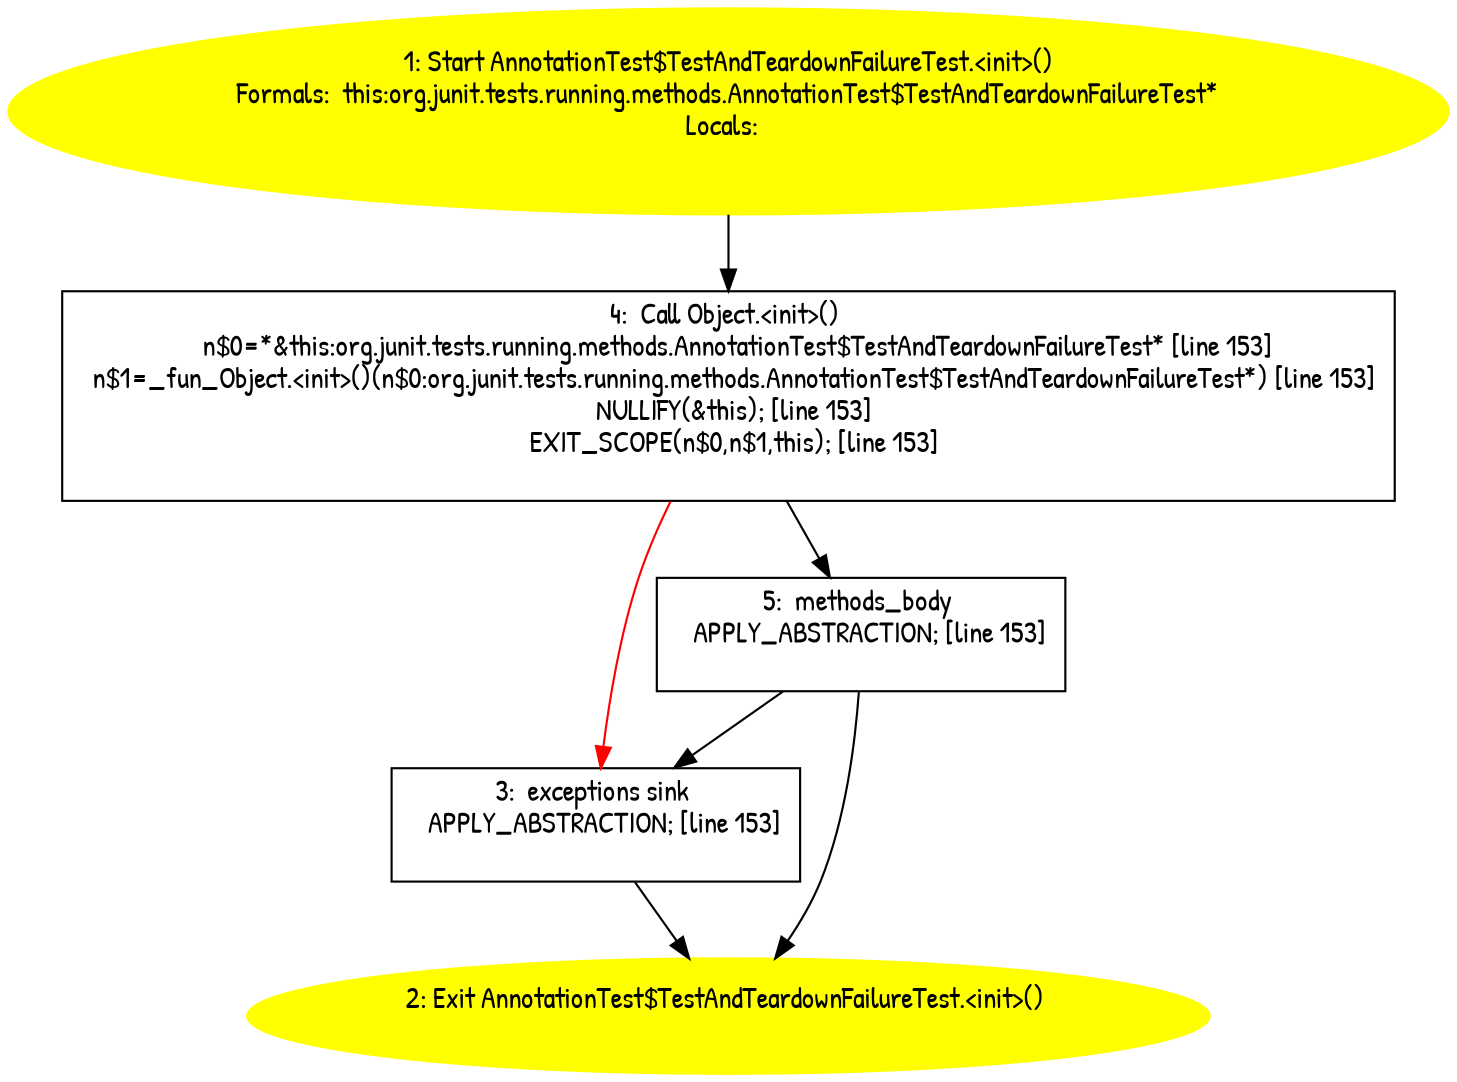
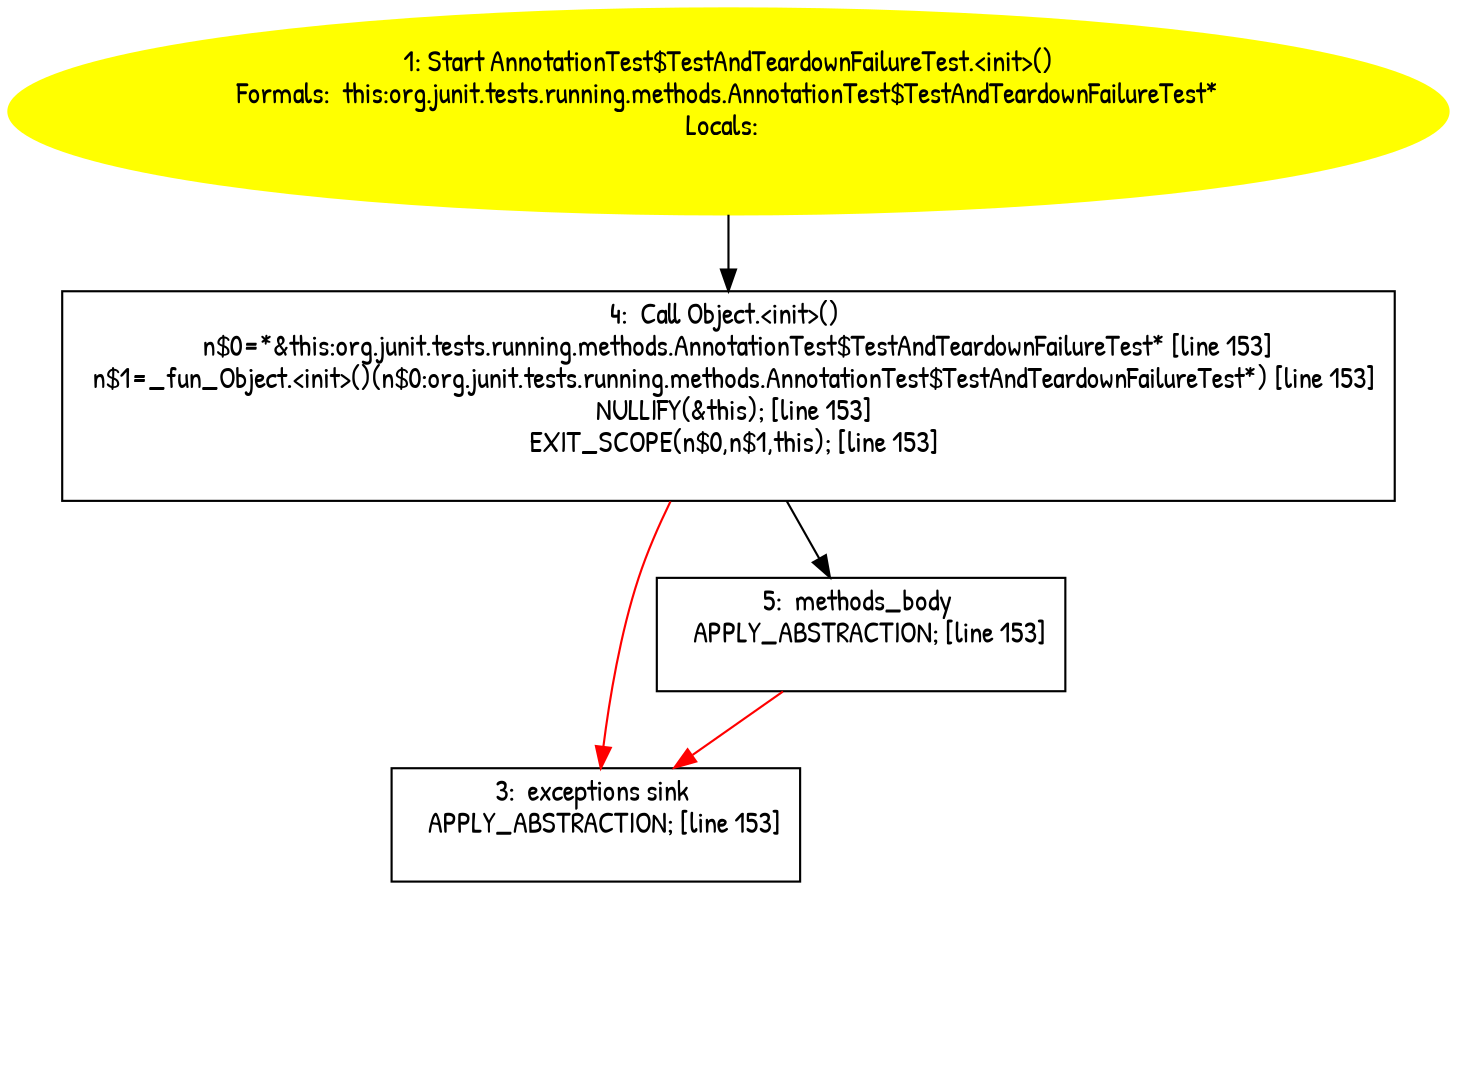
(738, 723) -> (738, 723)
(728, 1016) -> none
